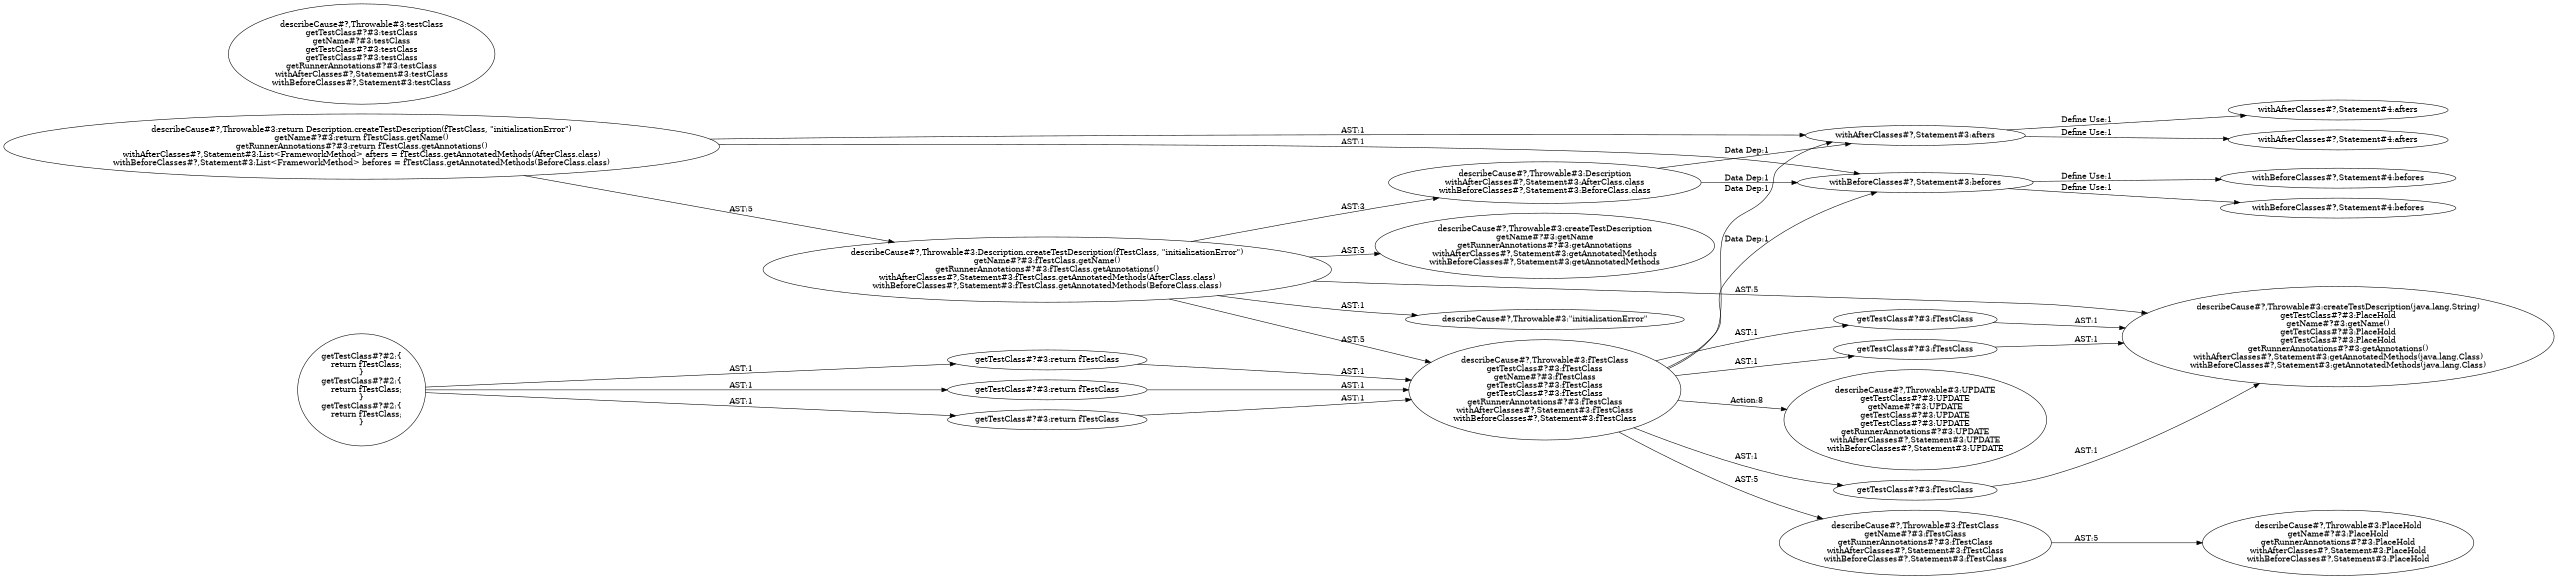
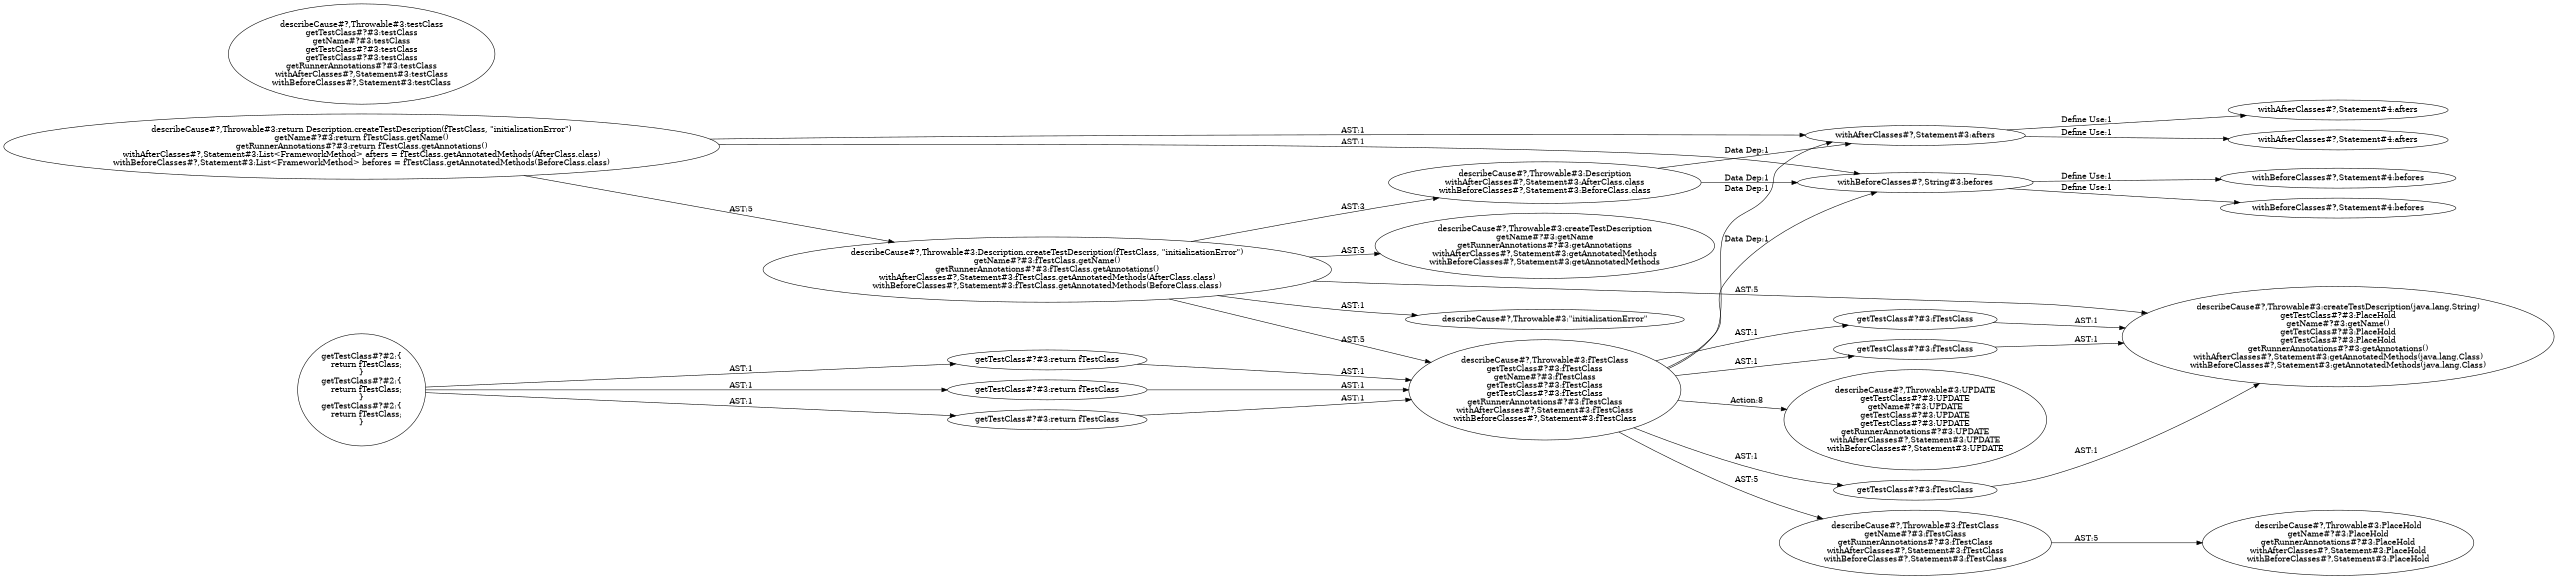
(1915, 183) -> (1915, 183)
